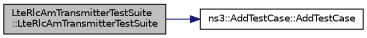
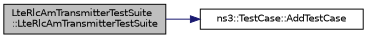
(282, 19) -> (282, 19)
